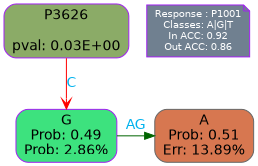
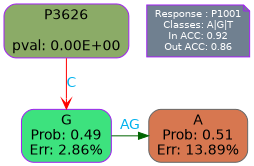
(66, 31) -> (66, 31)
(66, 136) -> (66, 136)
